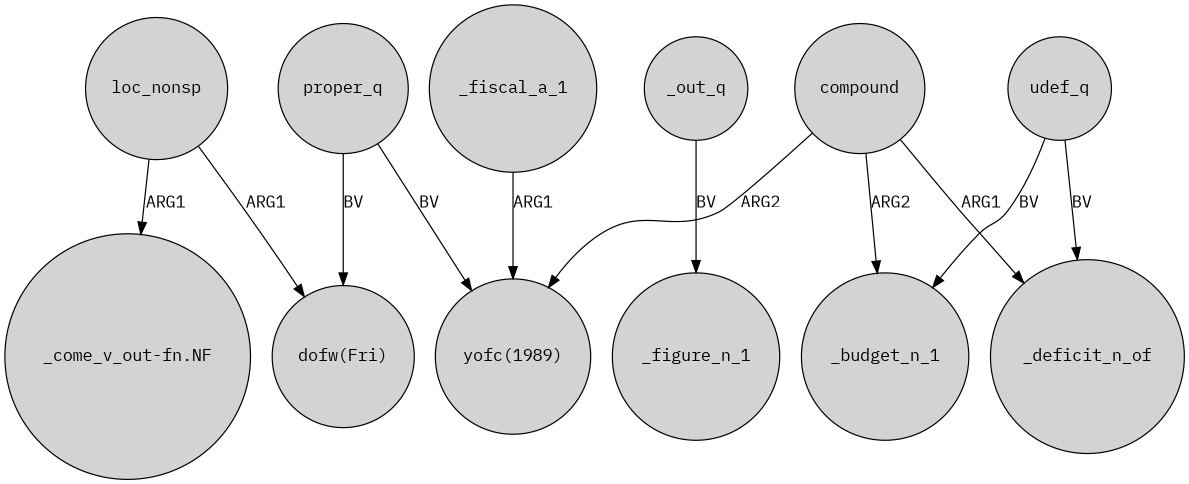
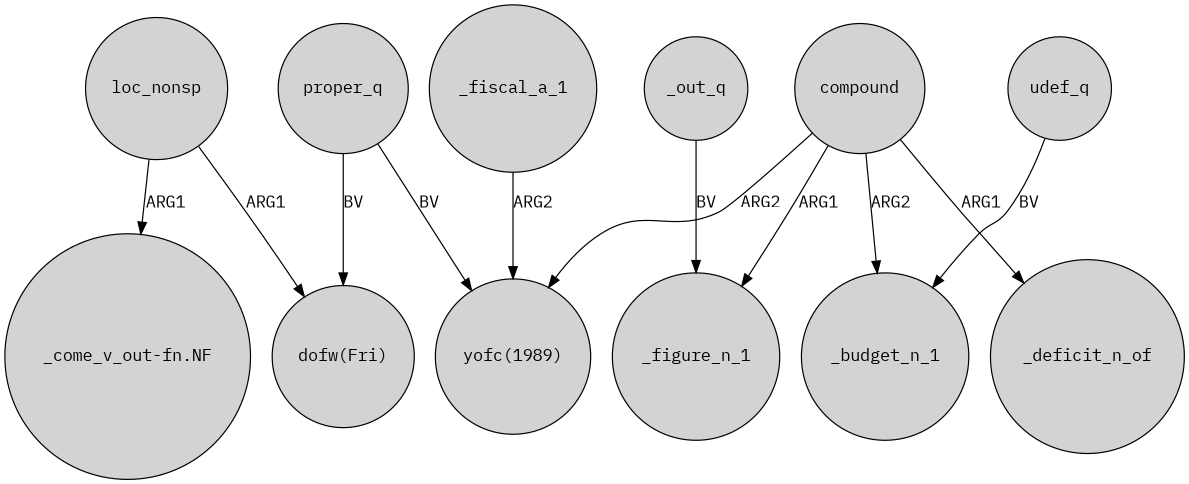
(1071, 194) -> none
(533, 203) -> (533, 203)
none -> (789, 211)
